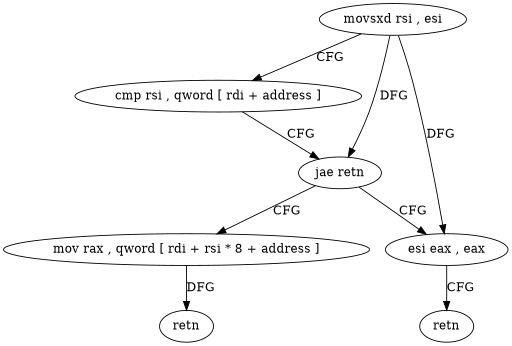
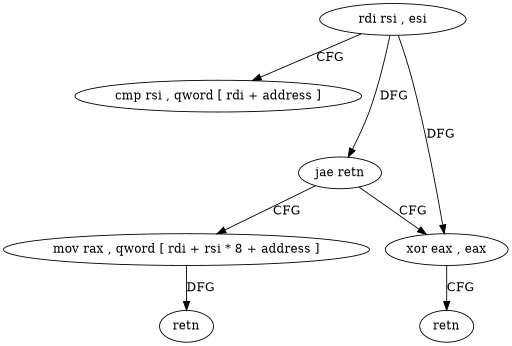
(393, 19) -> (393, 19)
(277, 133) -> none
(447, 250) -> (447, 250)
